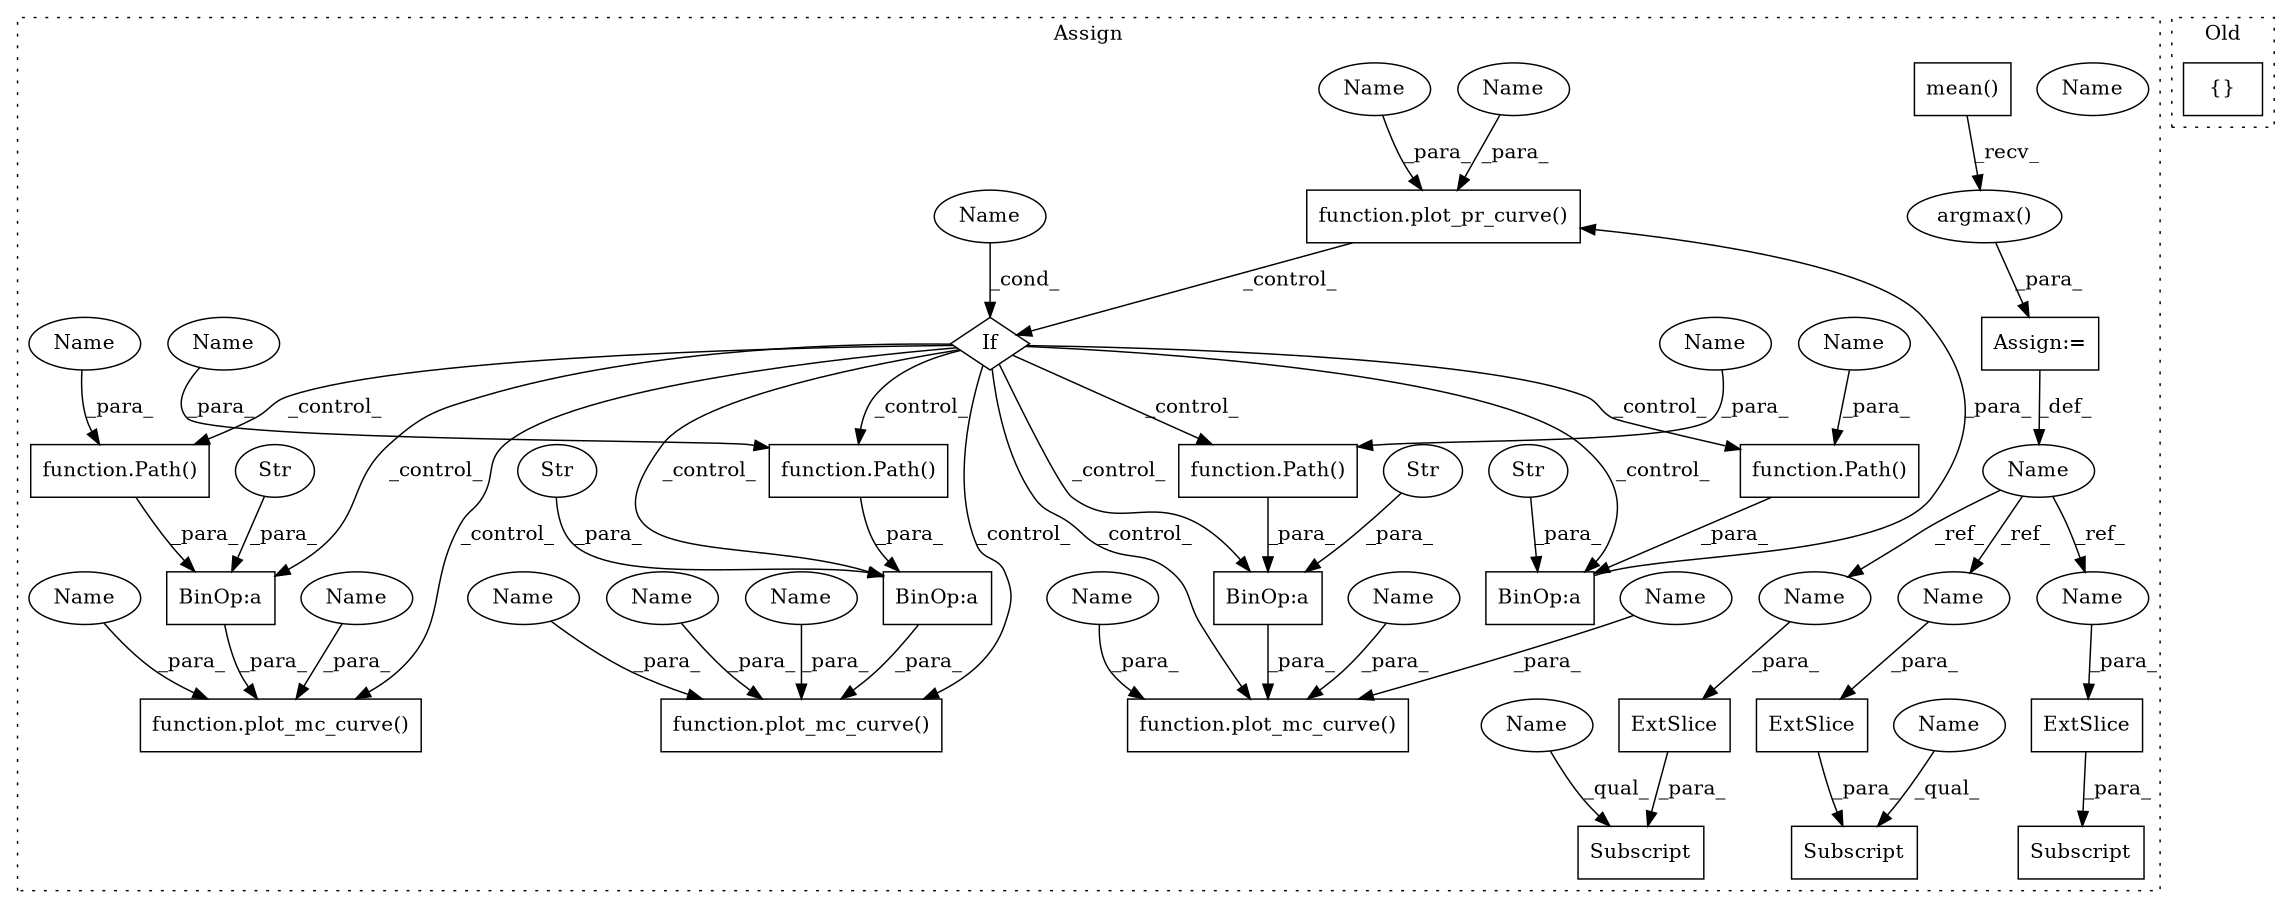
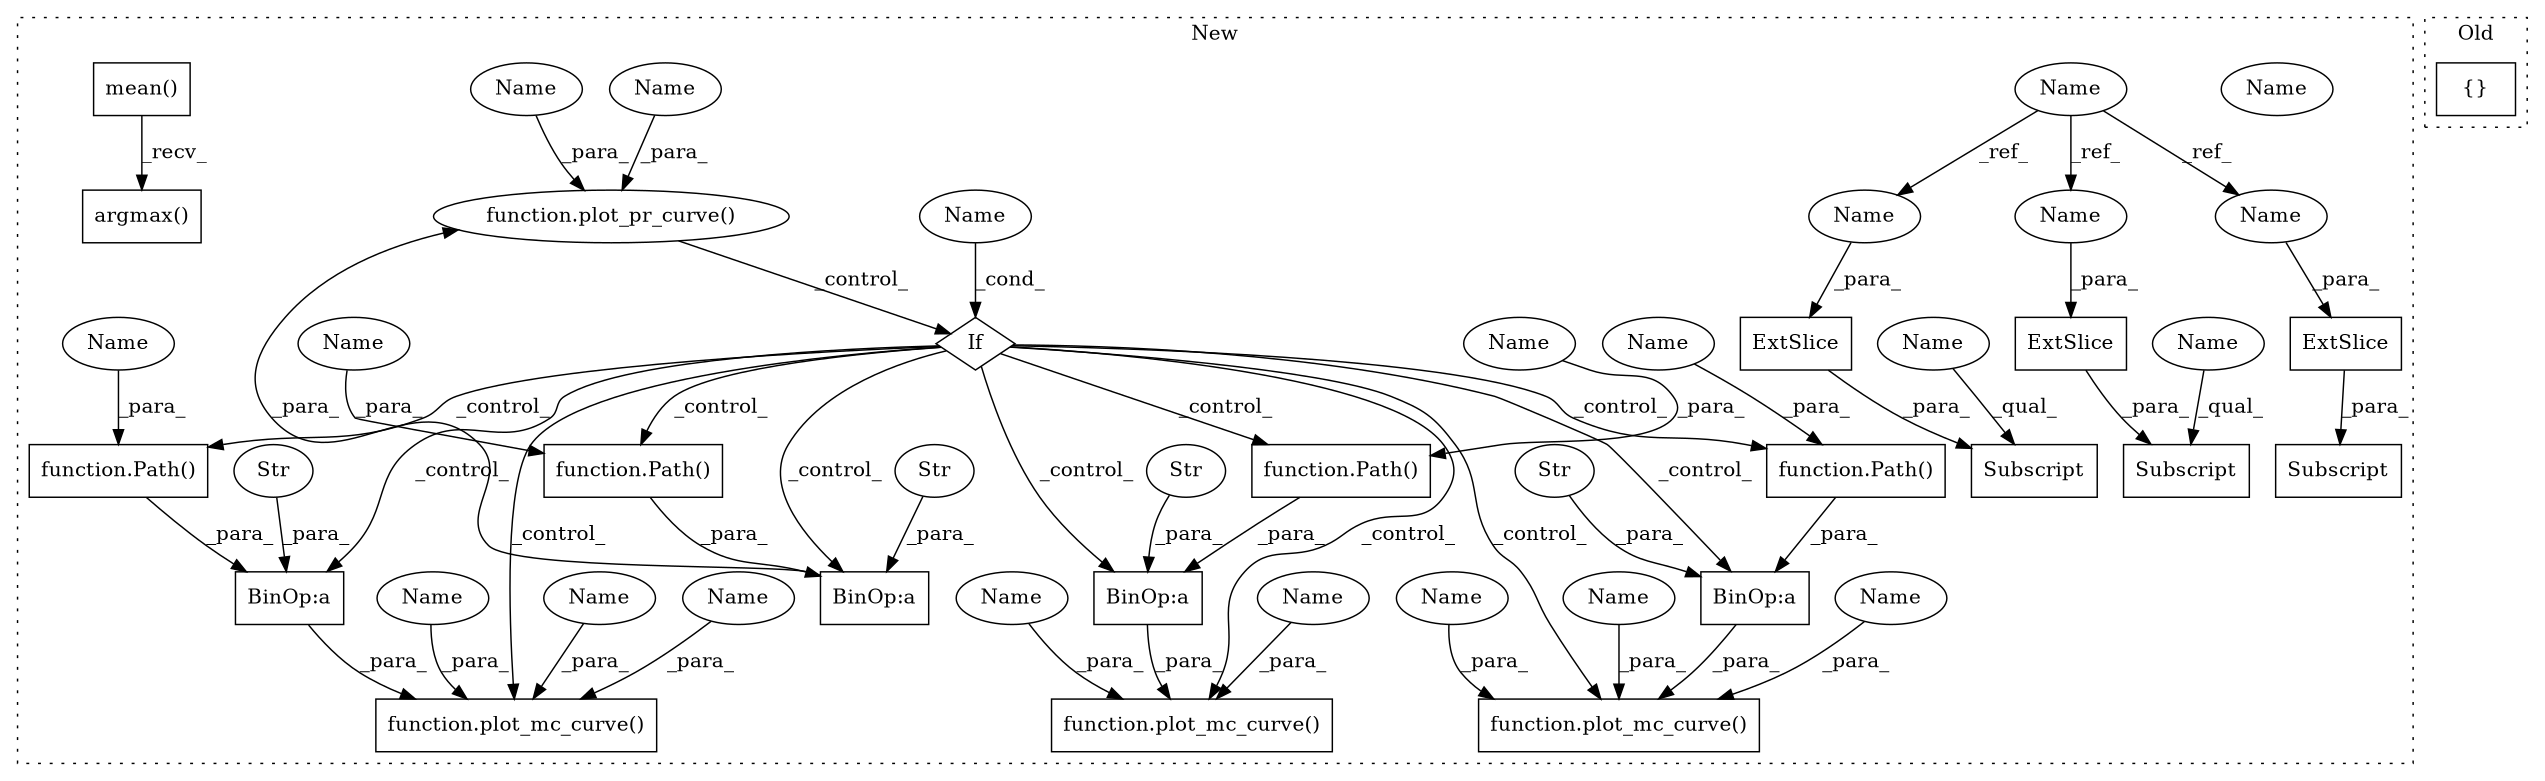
(1089, 34) -> (1215, 34)
(1443, 216) -> (611, 216)
(1985, 216) -> (142, 216)
(2040, 344) -> none
